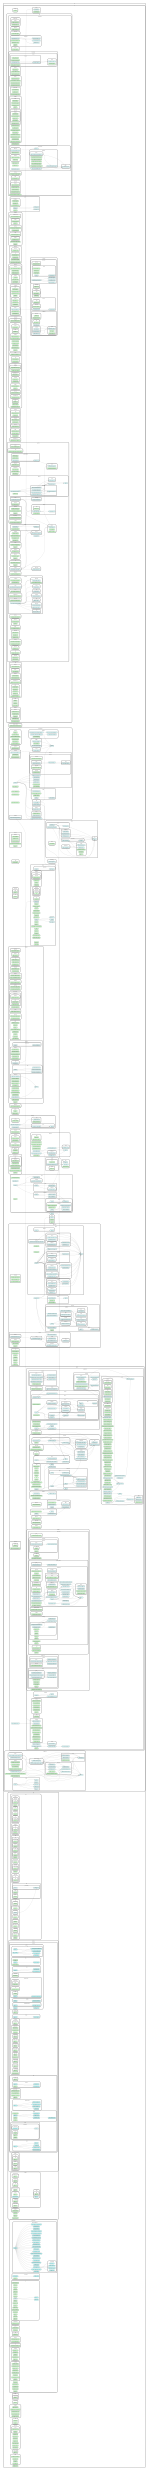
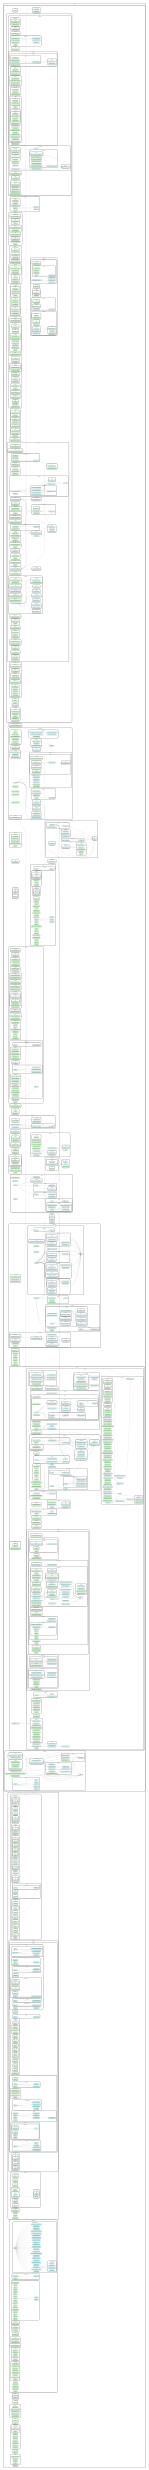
none -> (36, 940)
